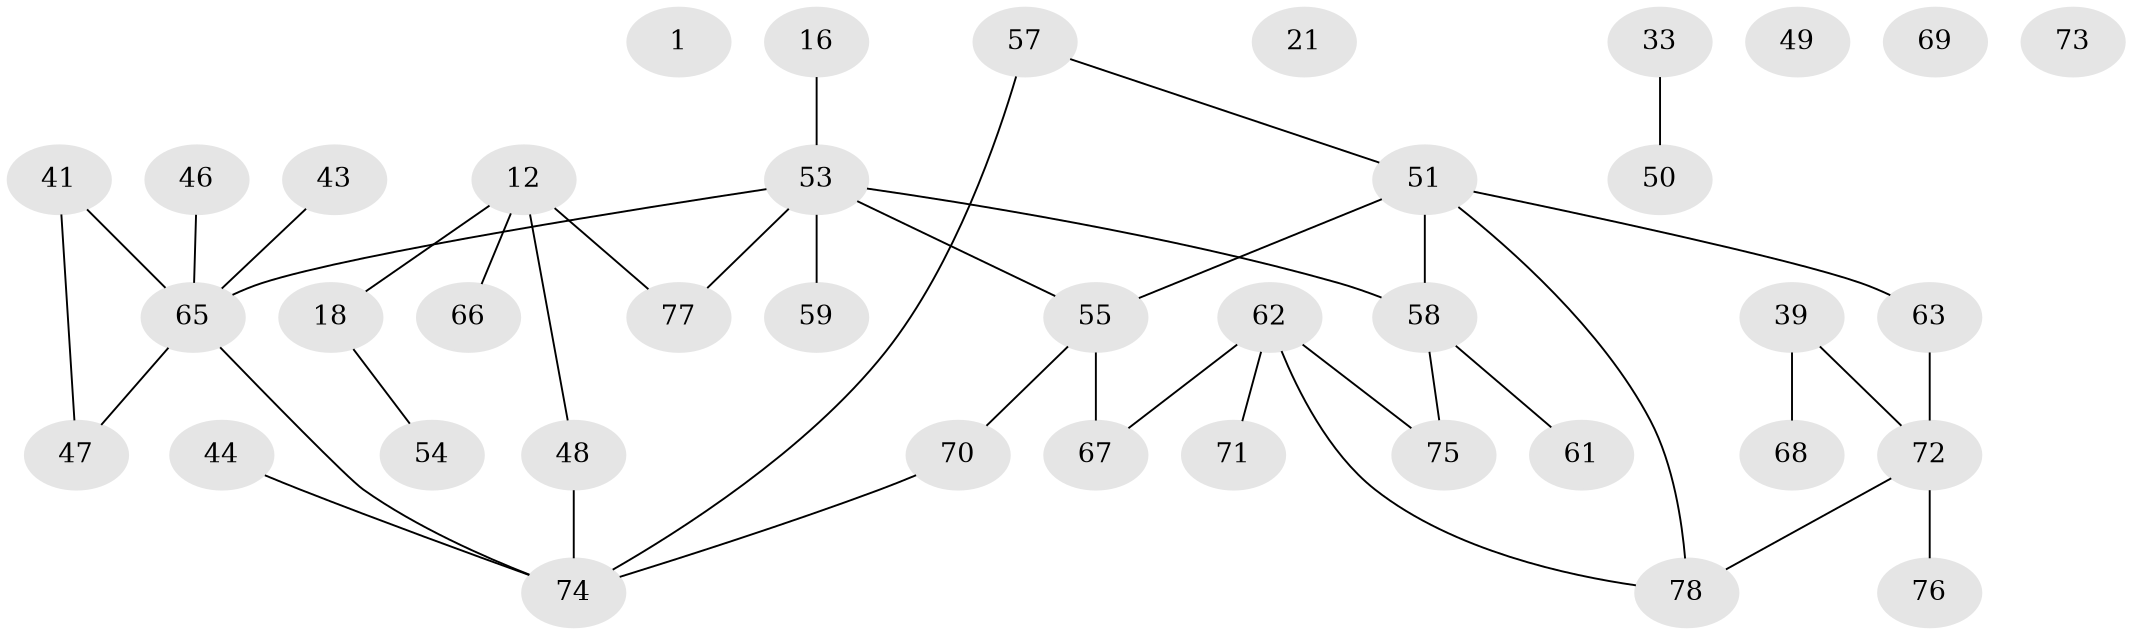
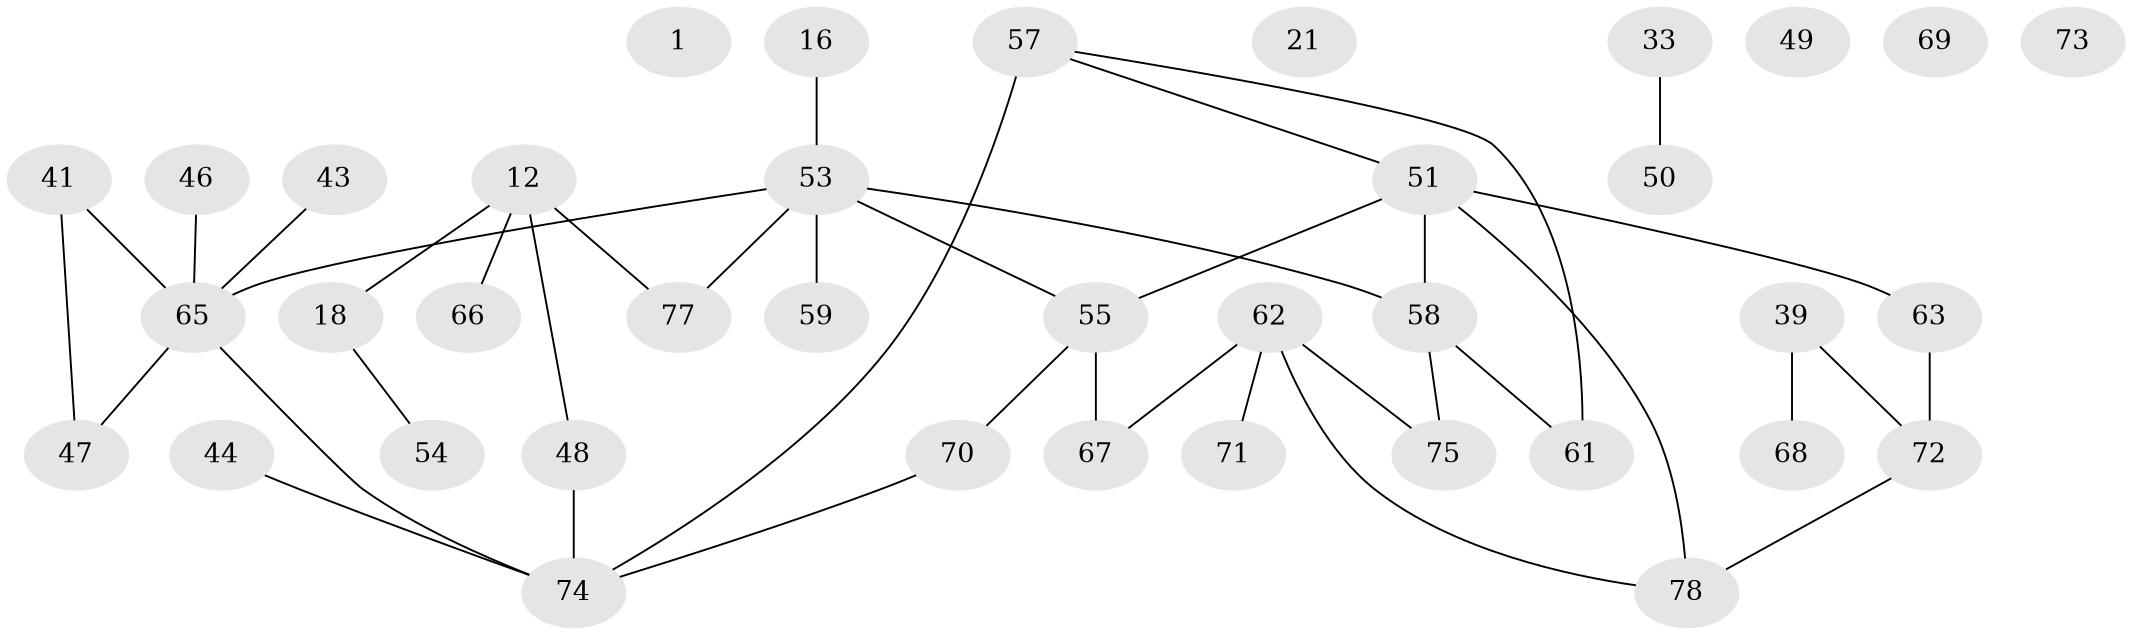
none -> (1431, 121)
(1930, 593) -> none
